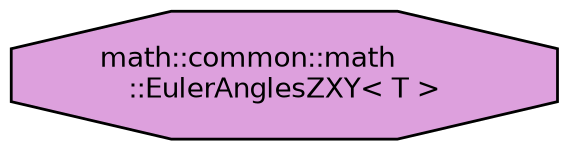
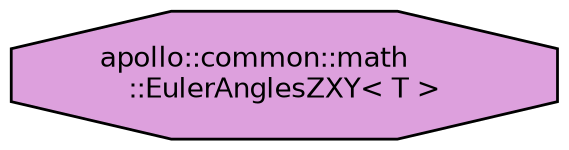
(284, 75) -> (284, 75)
